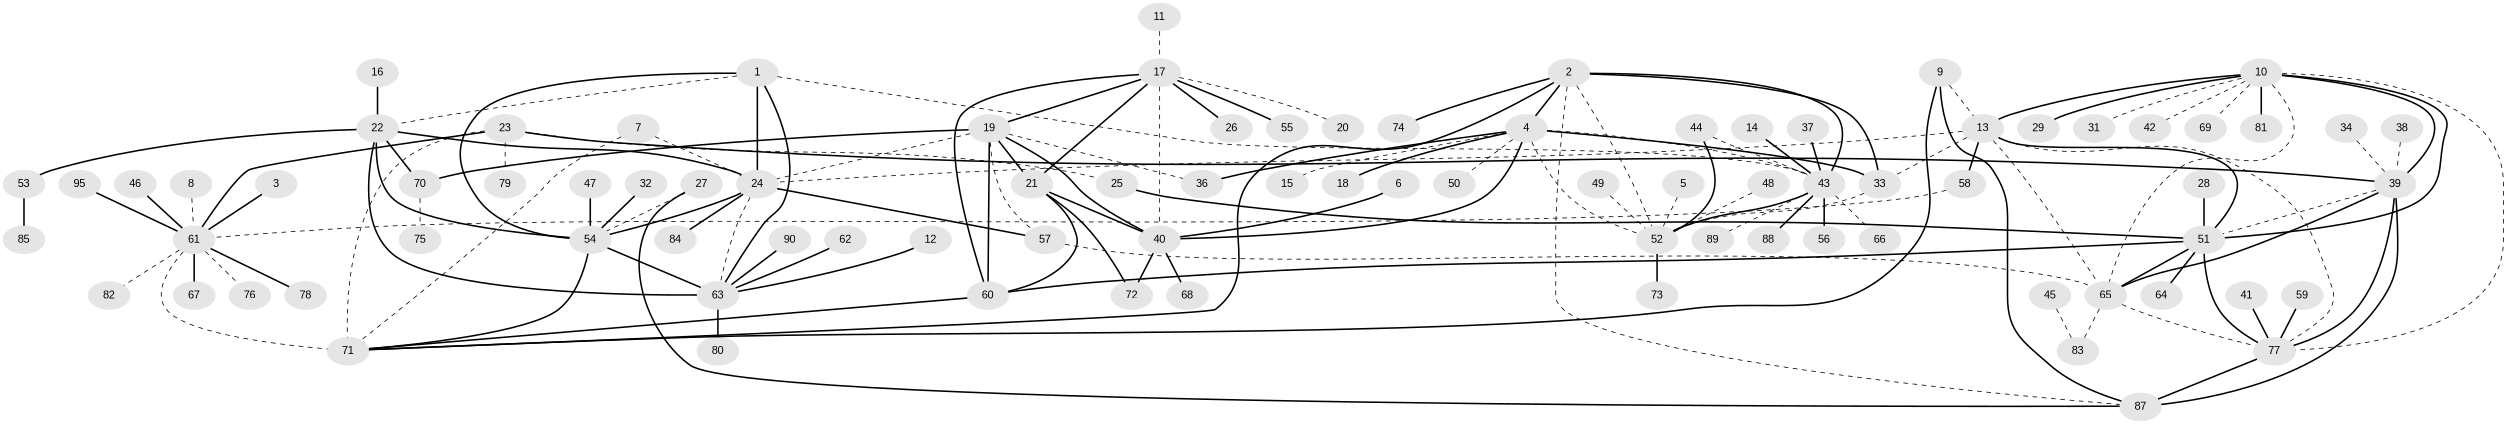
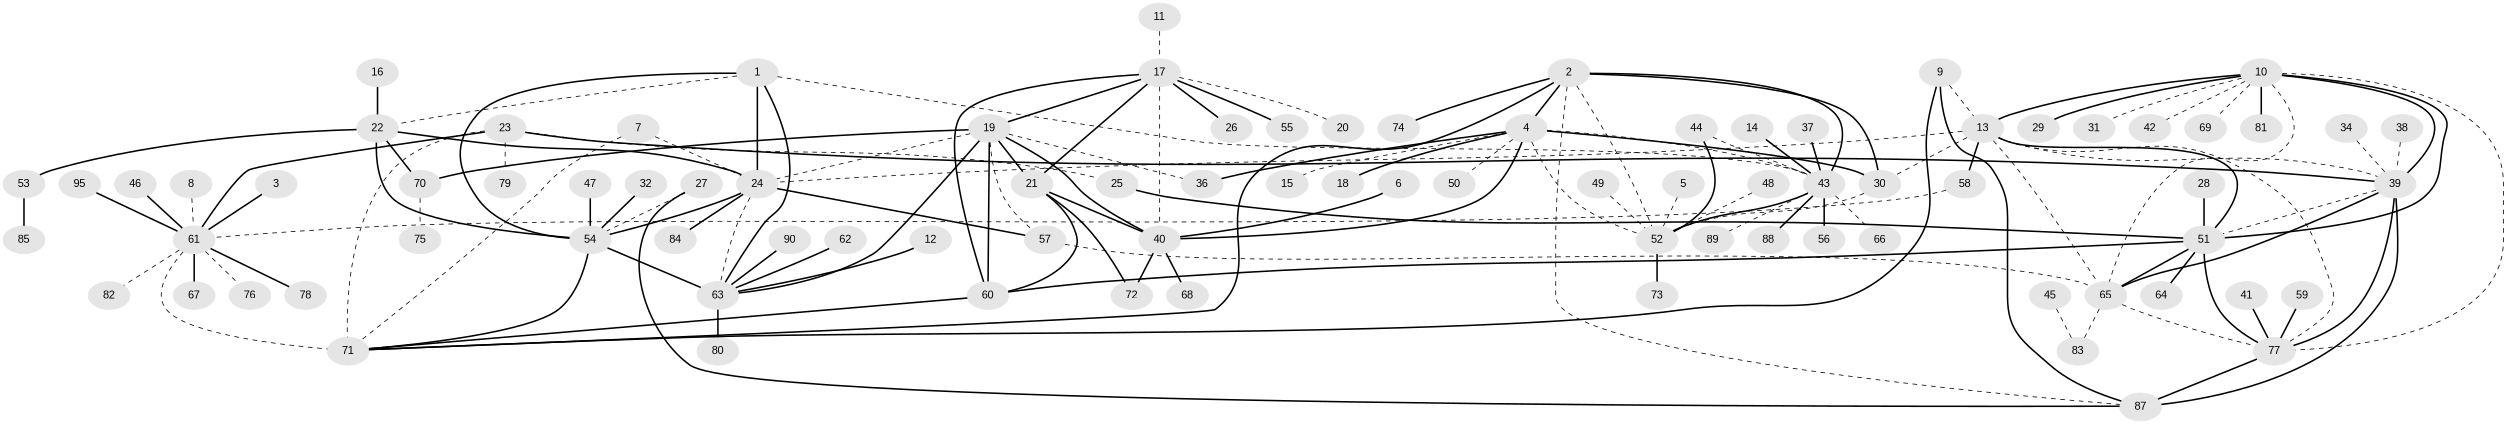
none -> (2178, 160)
(1880, 184) -> (1880, 184)
(483, 283) -> (879, 249)
